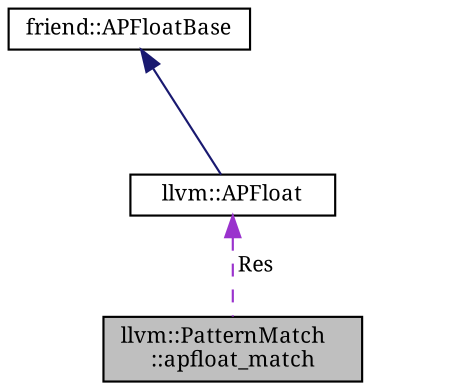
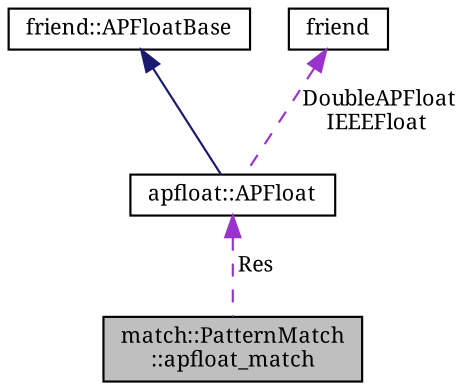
none -> (338, 29)
(233, 195) -> (233, 195)
(233, 349) -> (233, 349)
